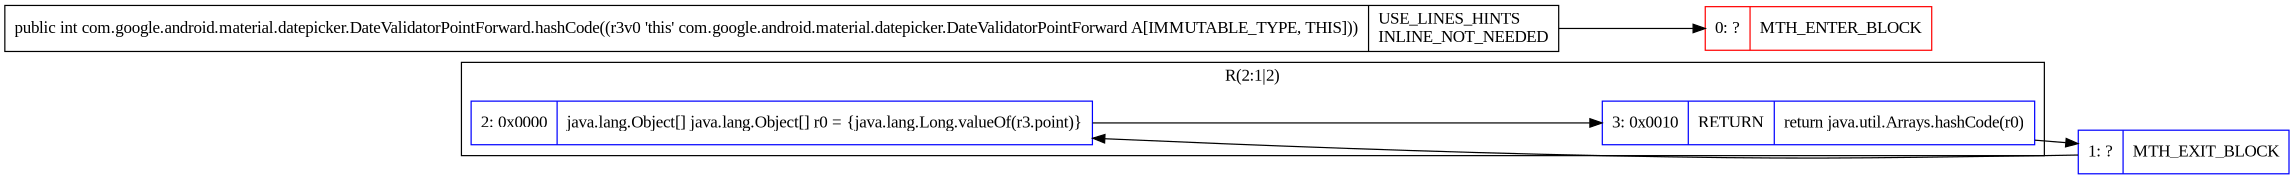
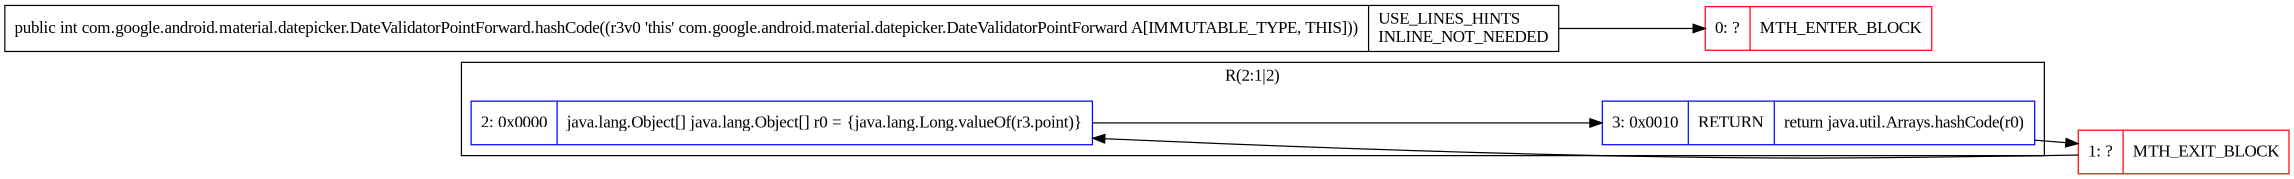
(2184, 152) -> (2184, 152)
